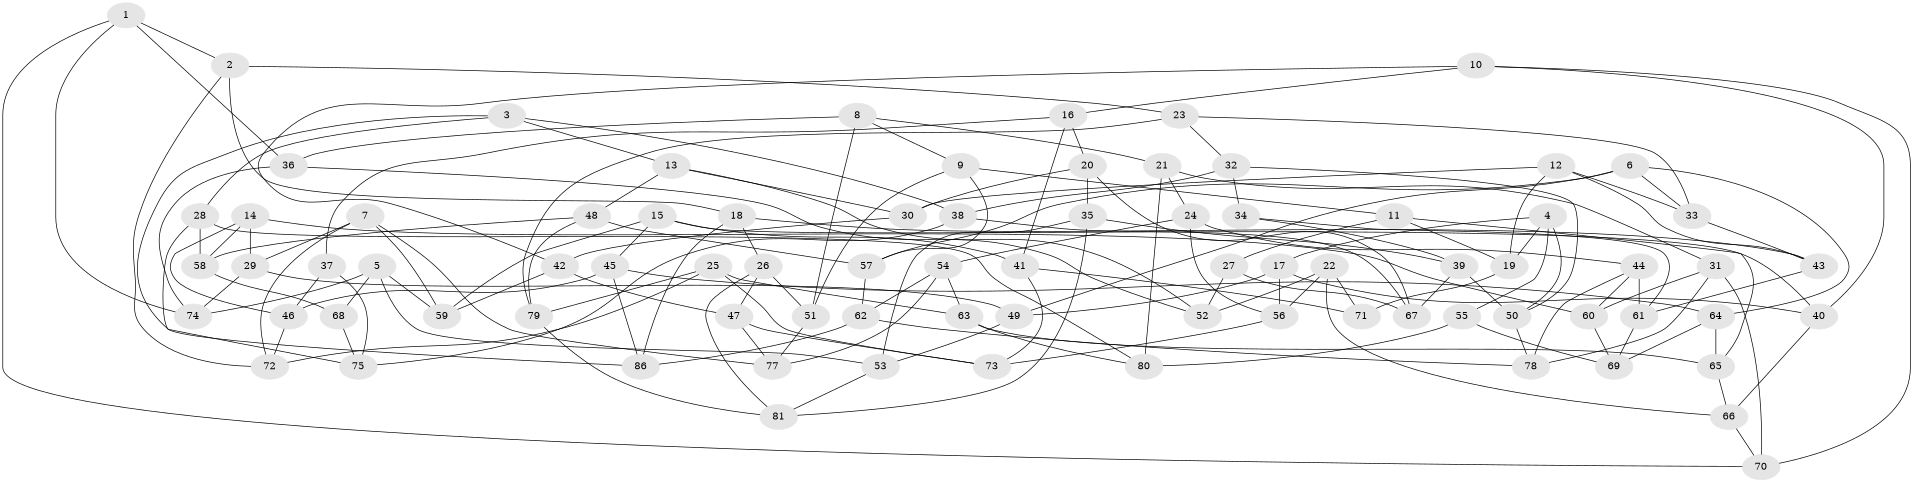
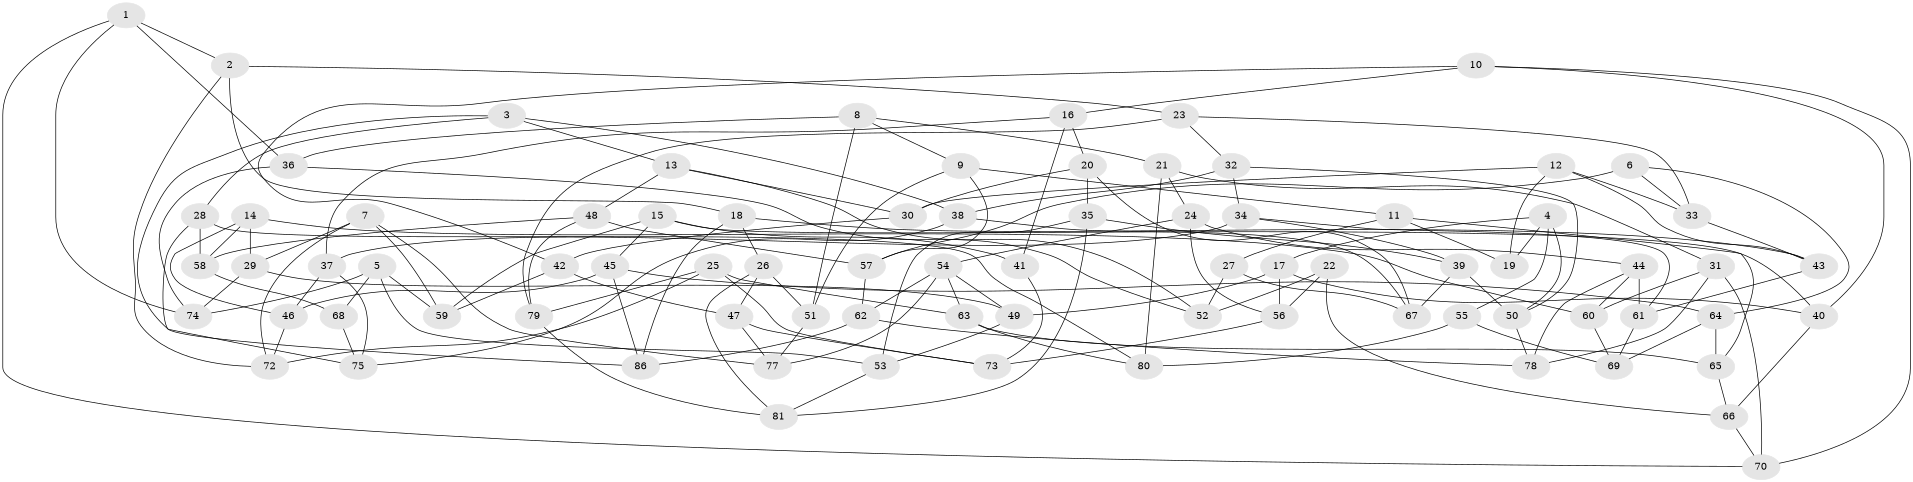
(1316, 216) -> (985, 295)
none -> (784, 241)
(1362, 317) -> none
